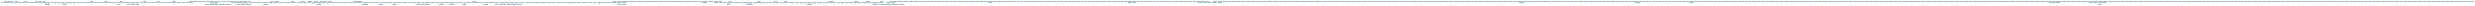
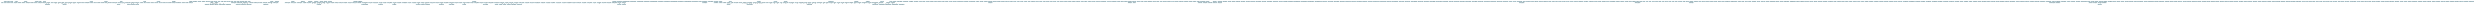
(281, 3) -> none
